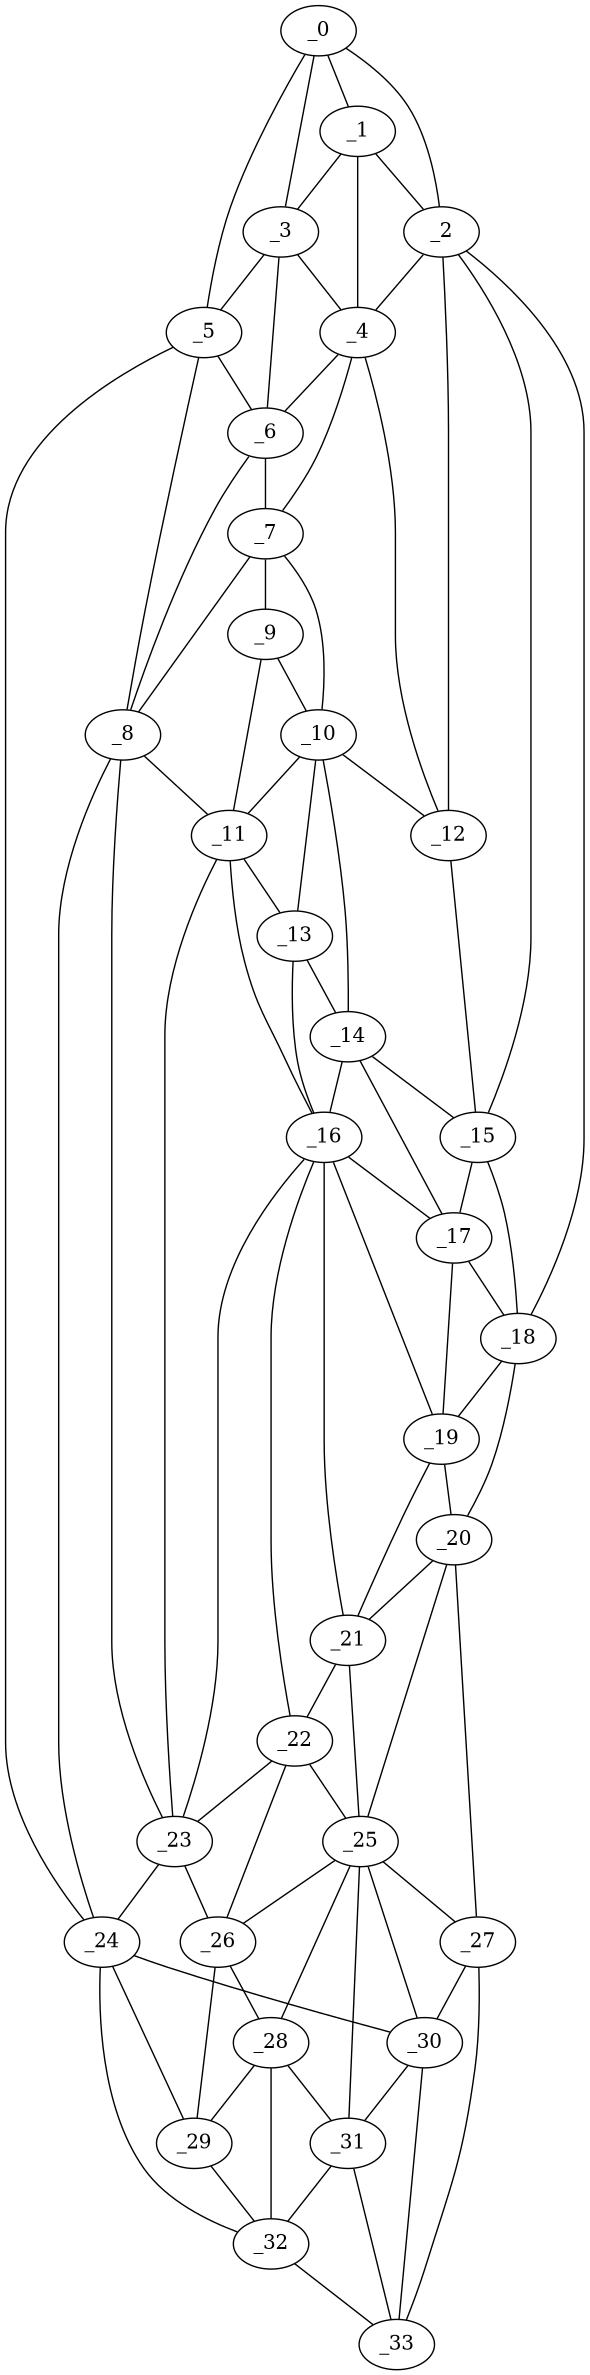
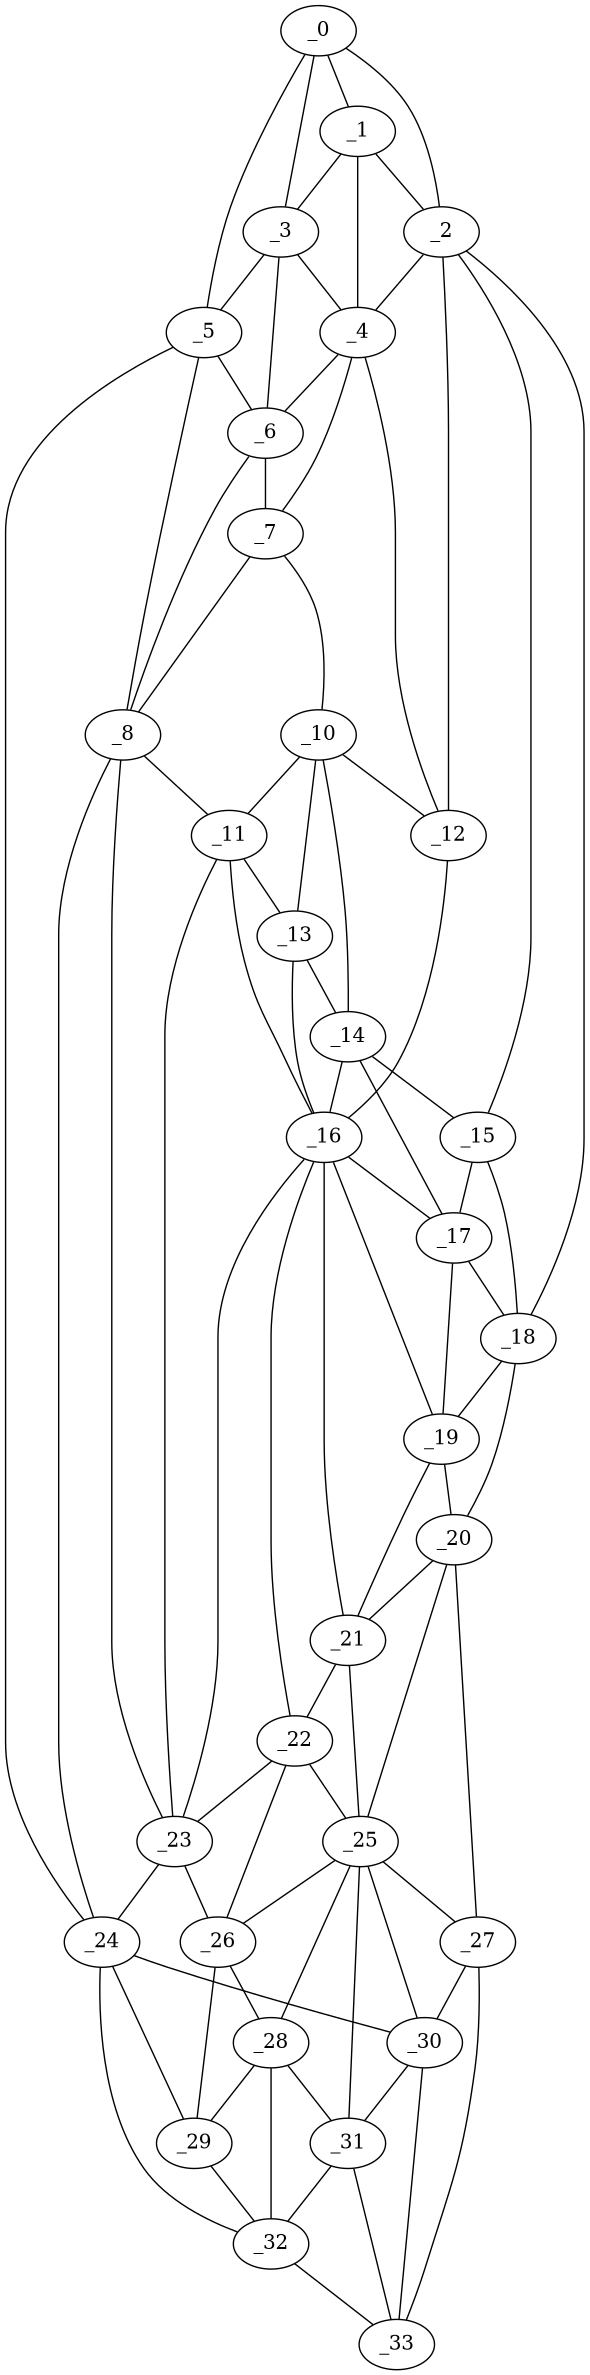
(265, 634) -> none
(463, 986) -> (423, 1000)
